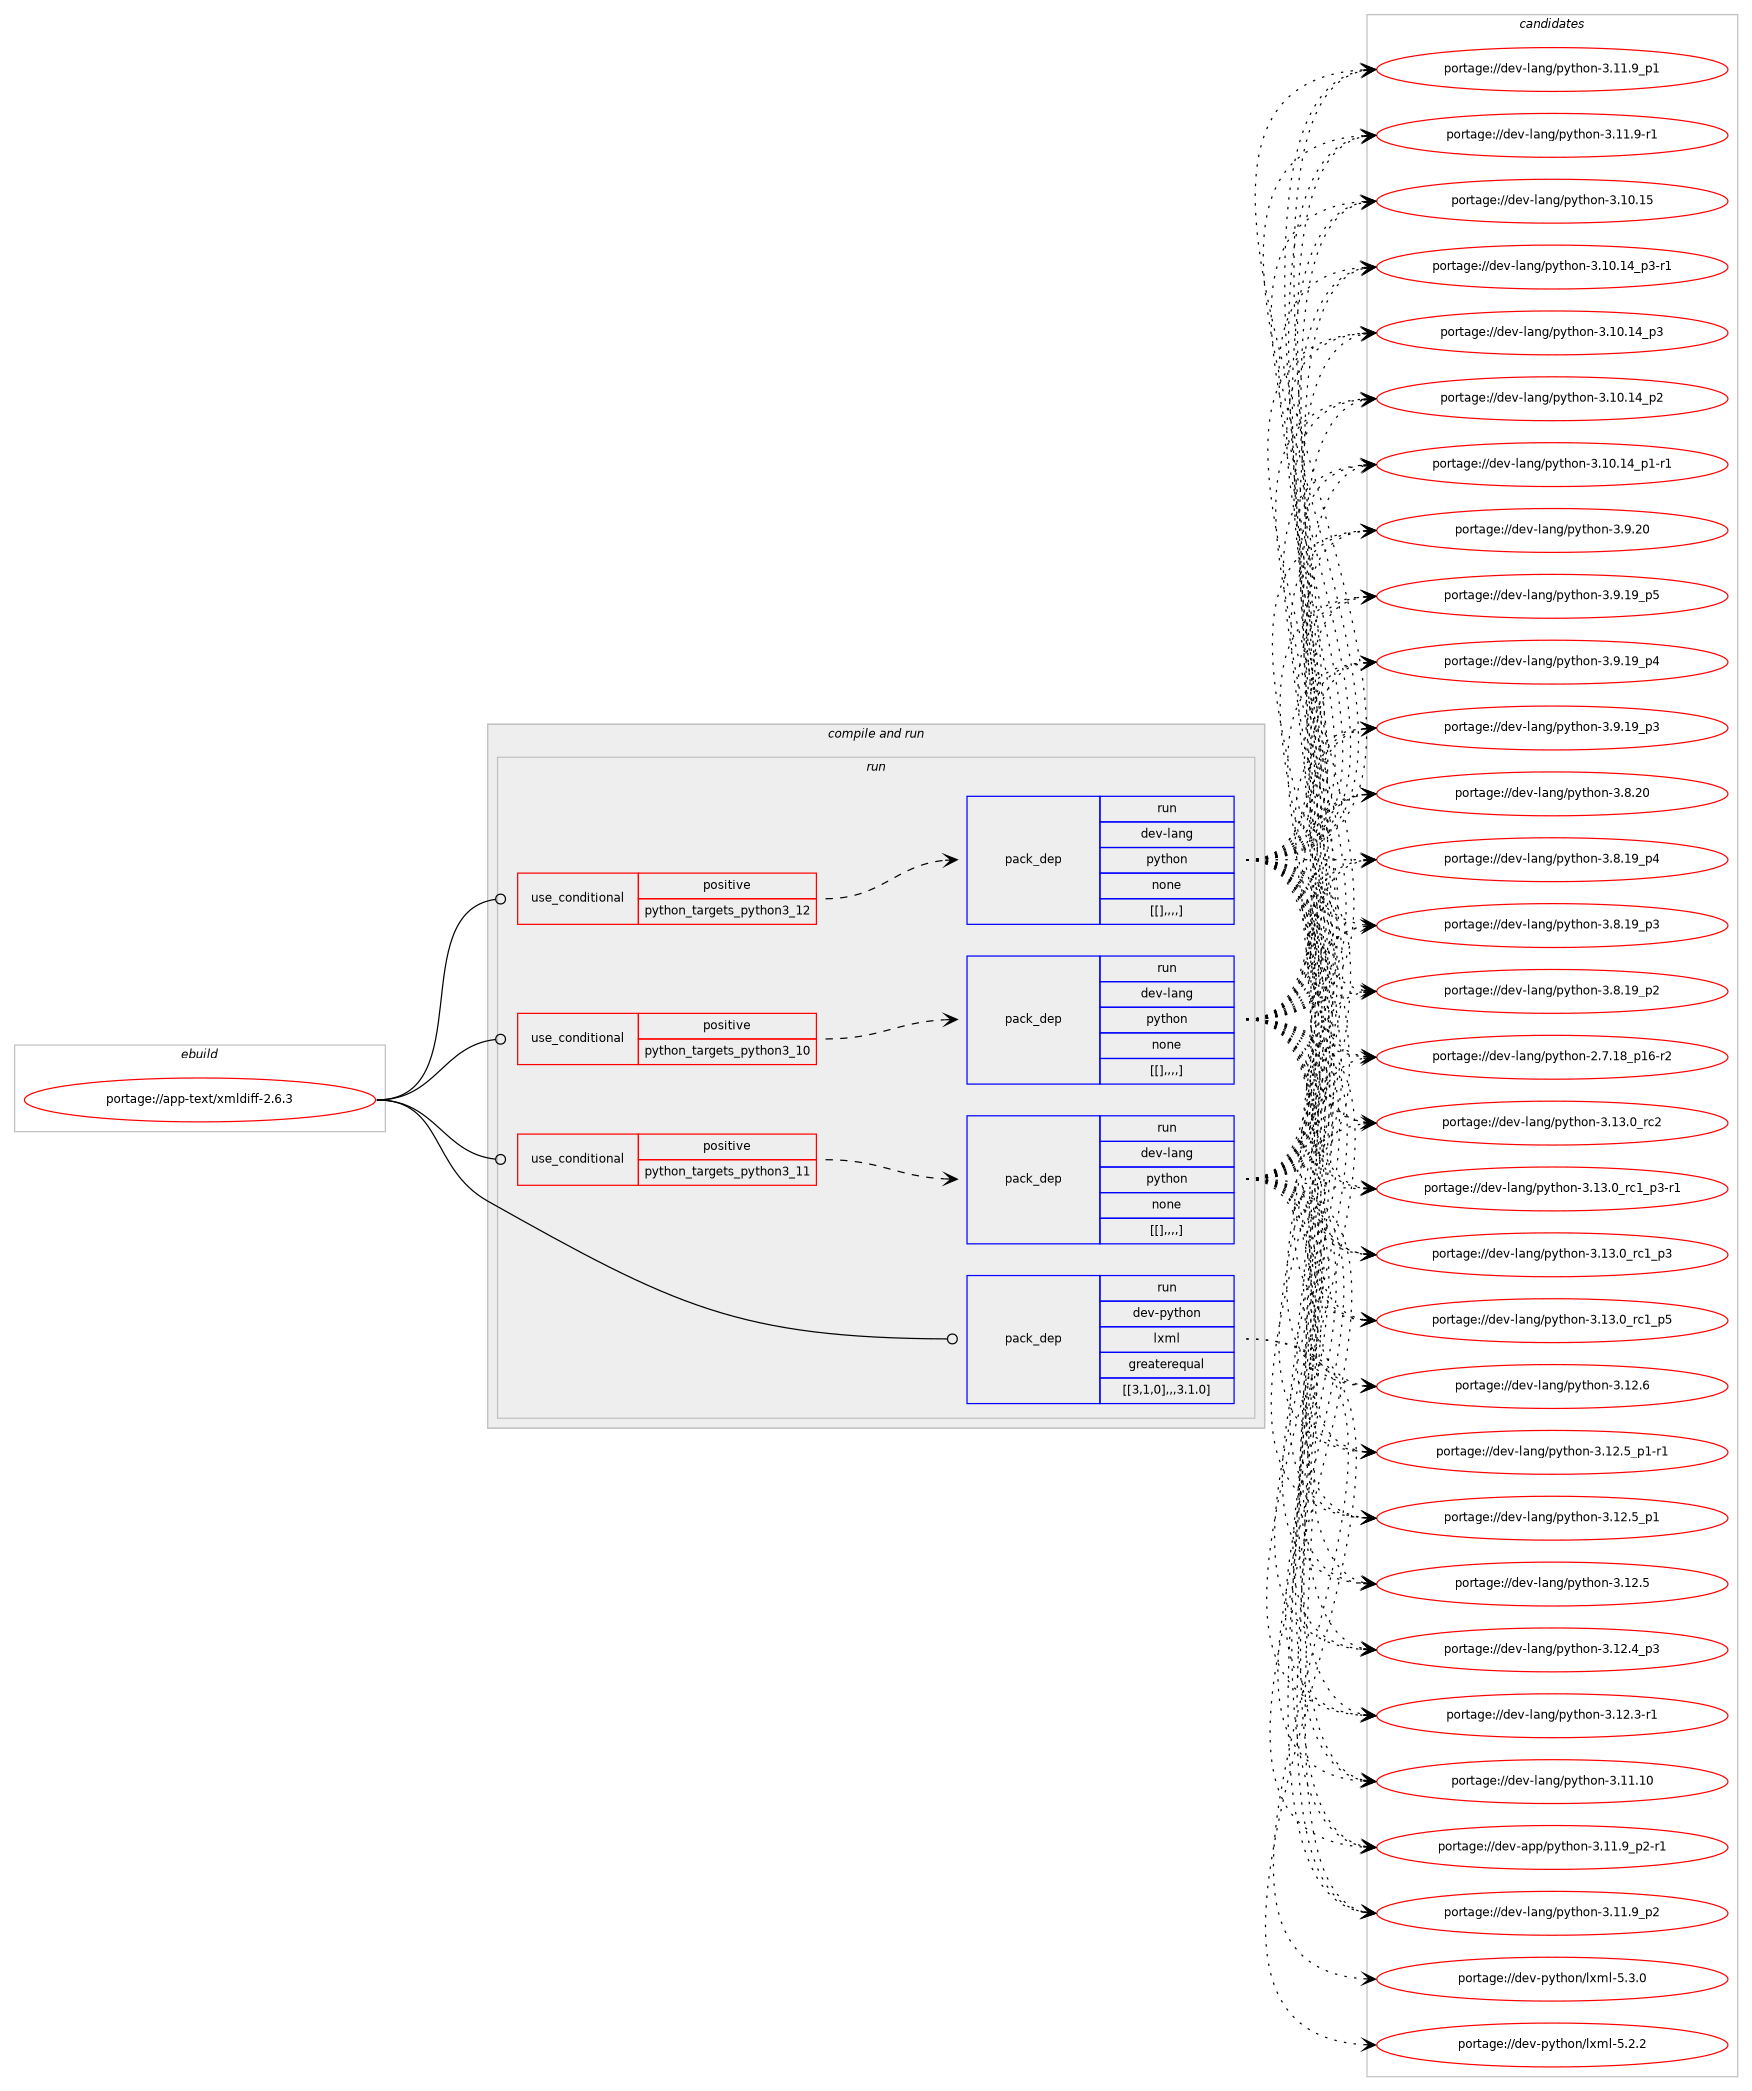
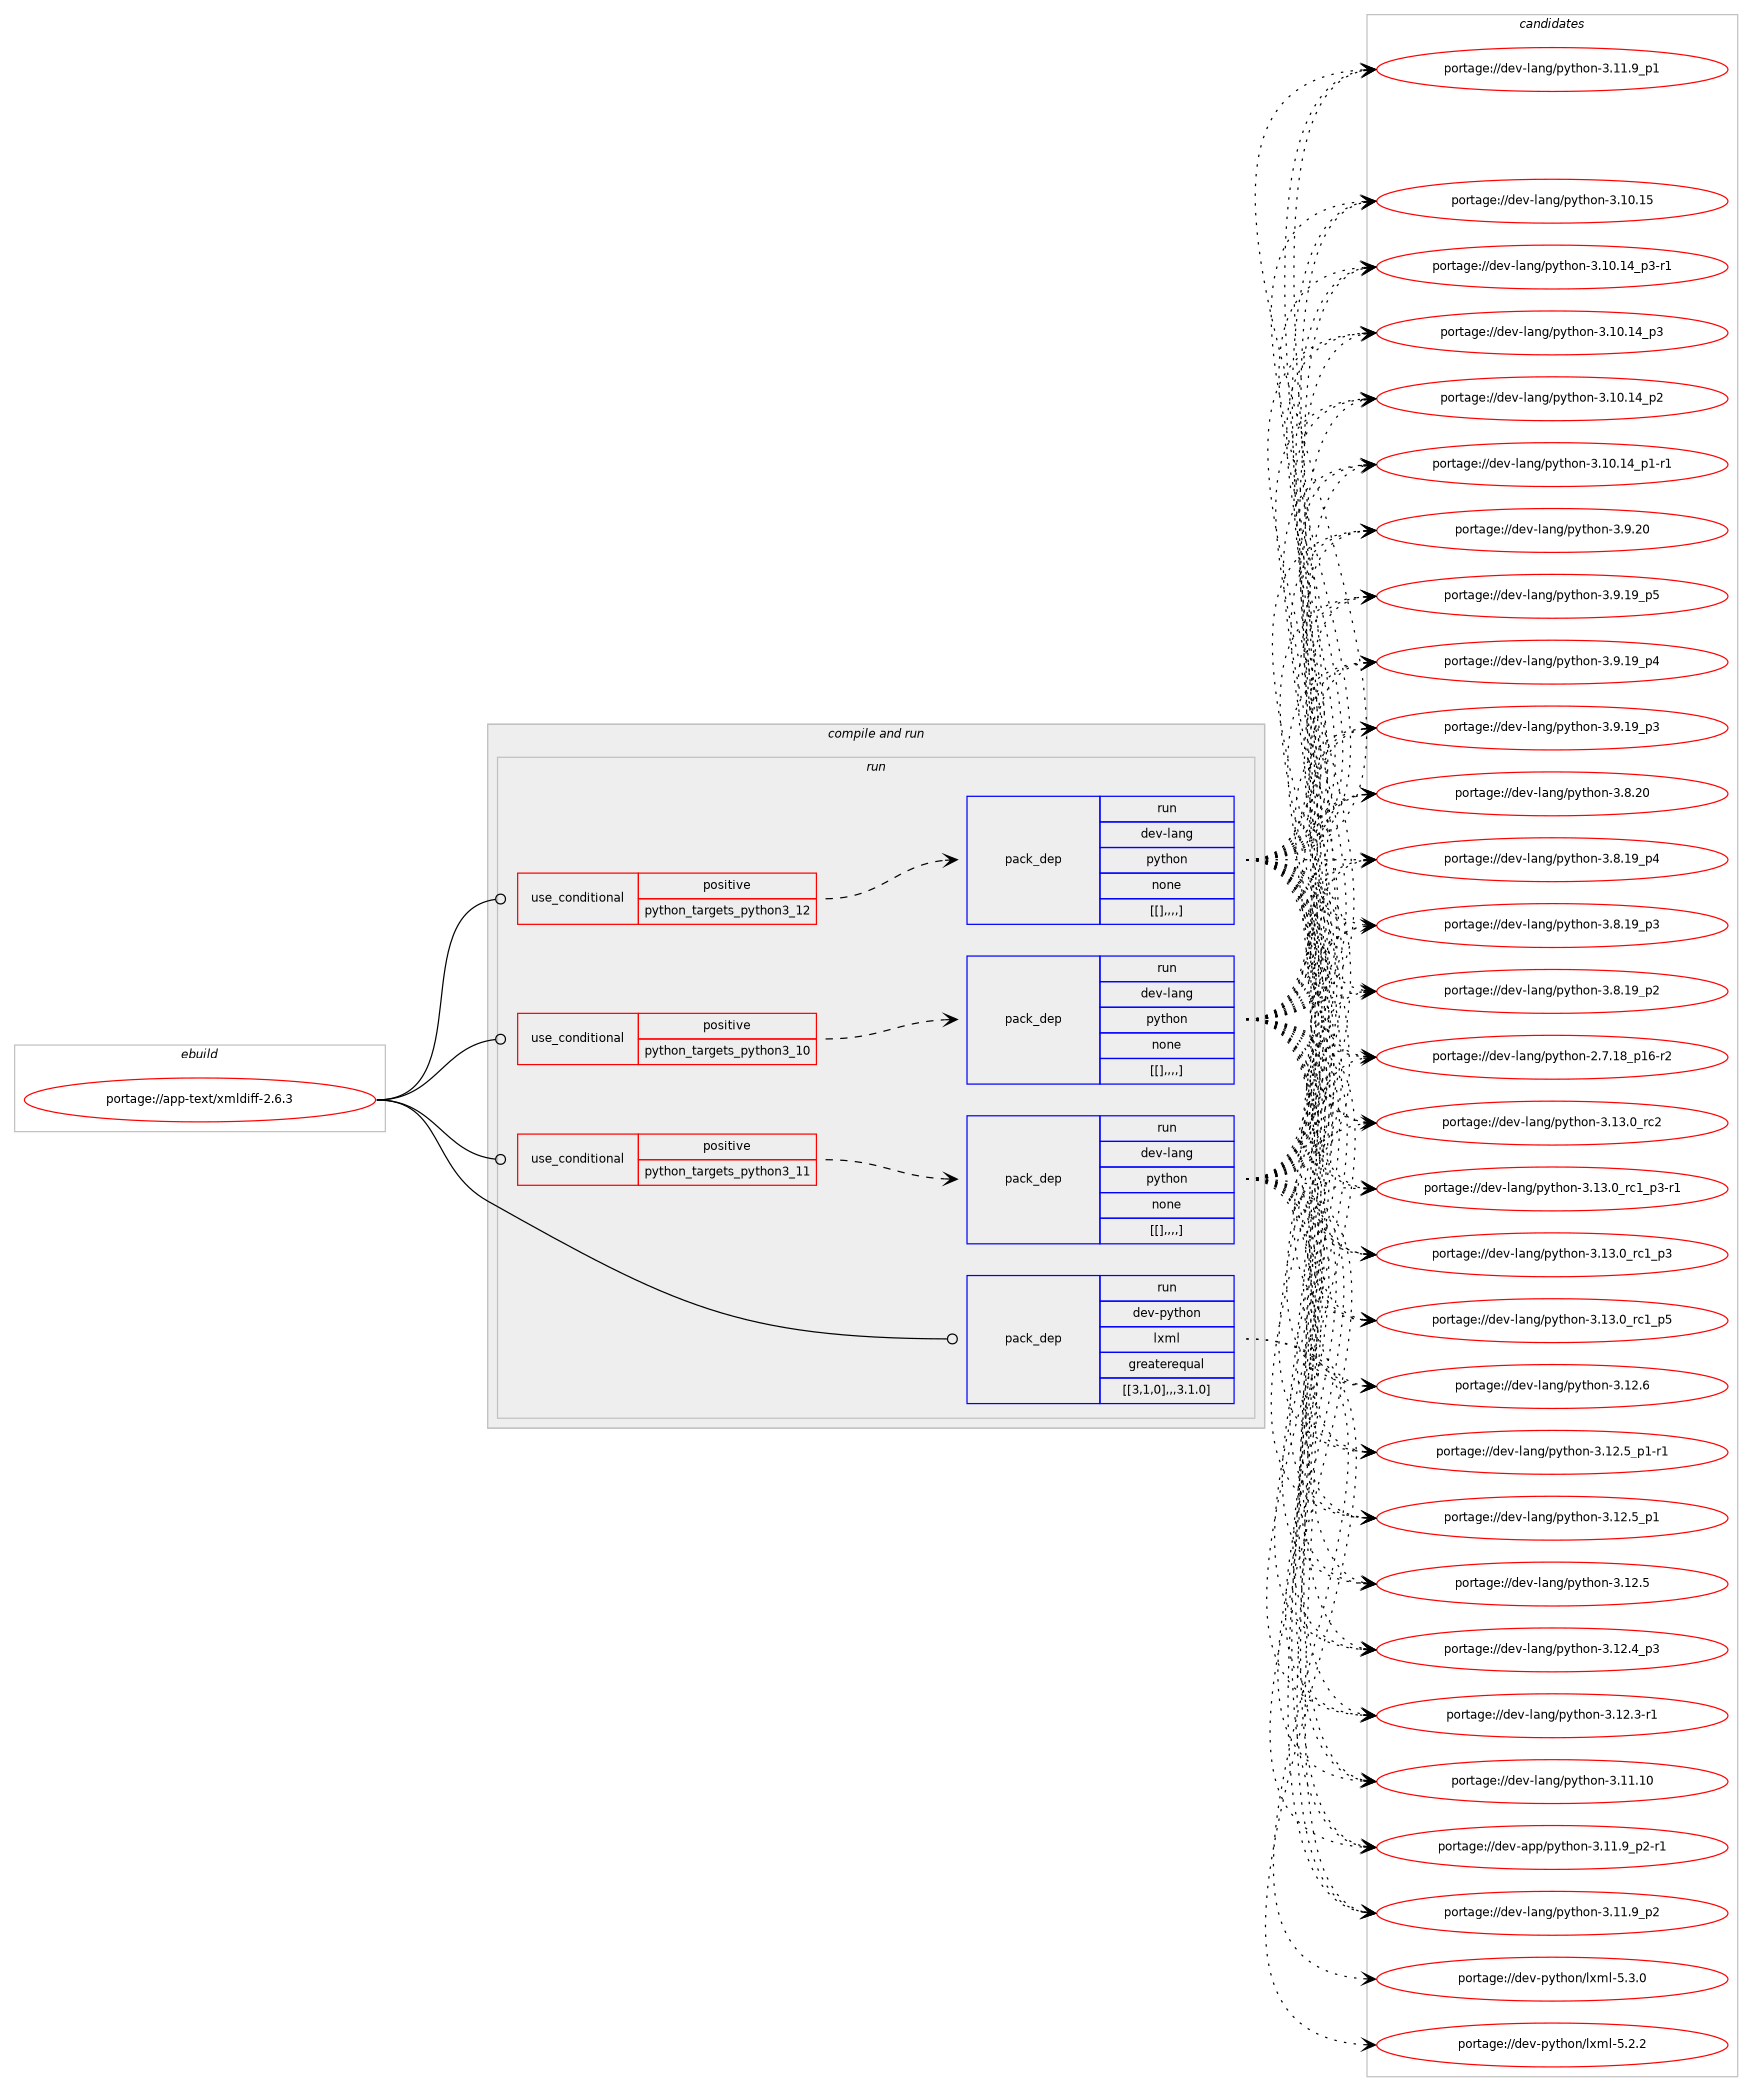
(1552, 135) -> none
